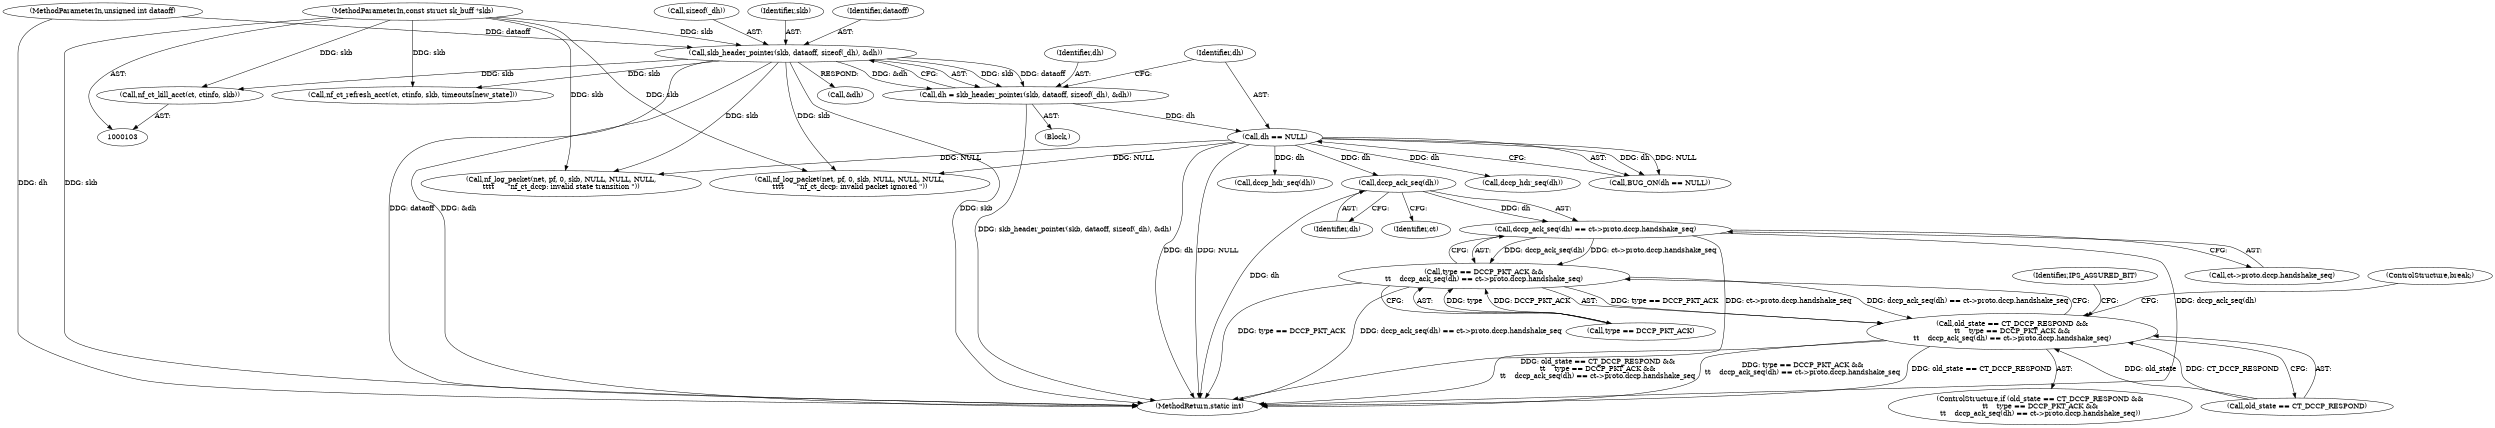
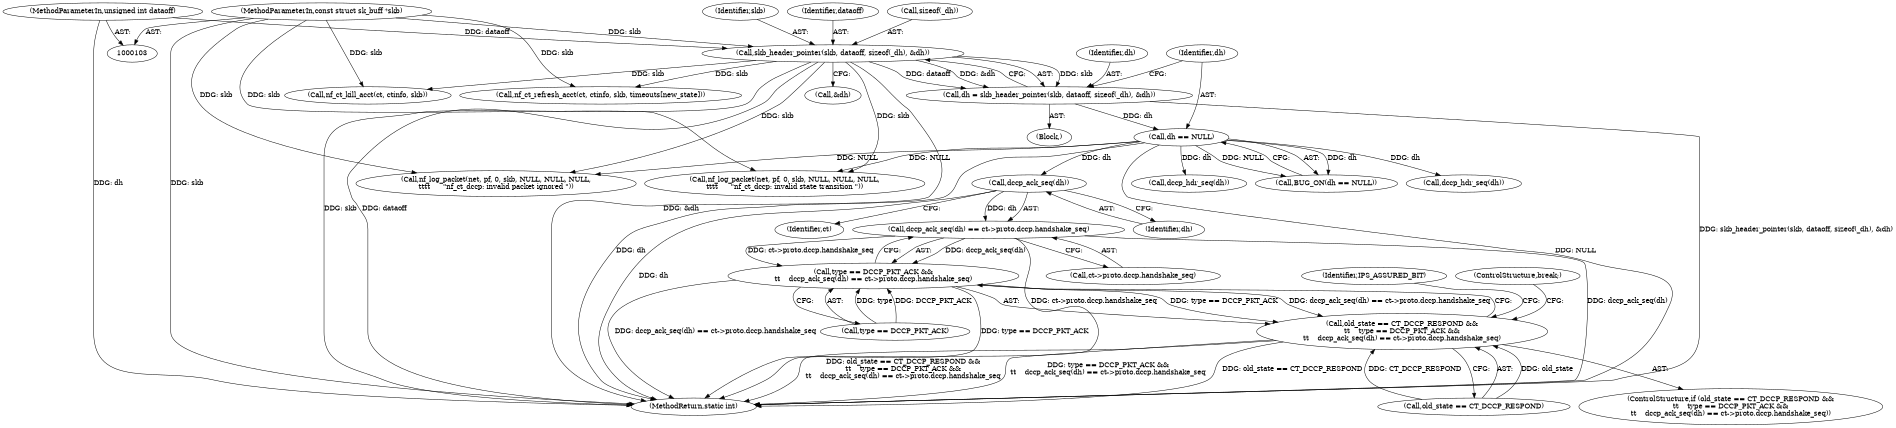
(841, 74) -> (843, 74)
(153, 115) -> (112, 32)
